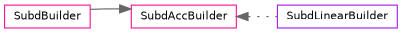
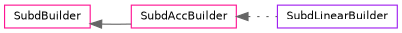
(105, 9) -> (116, 24)
